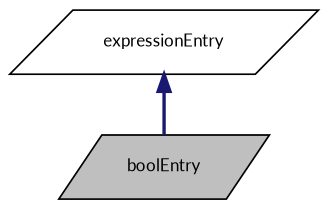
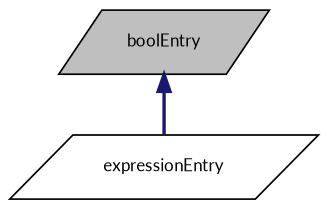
(164, 113) -> (164, 113)
